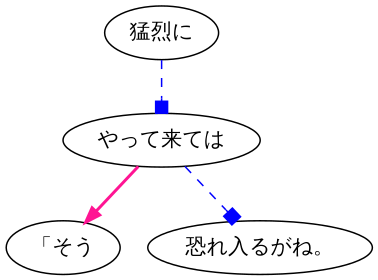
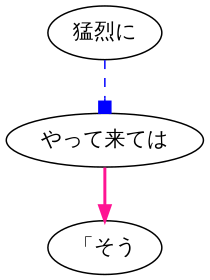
(260, 248) -> none
